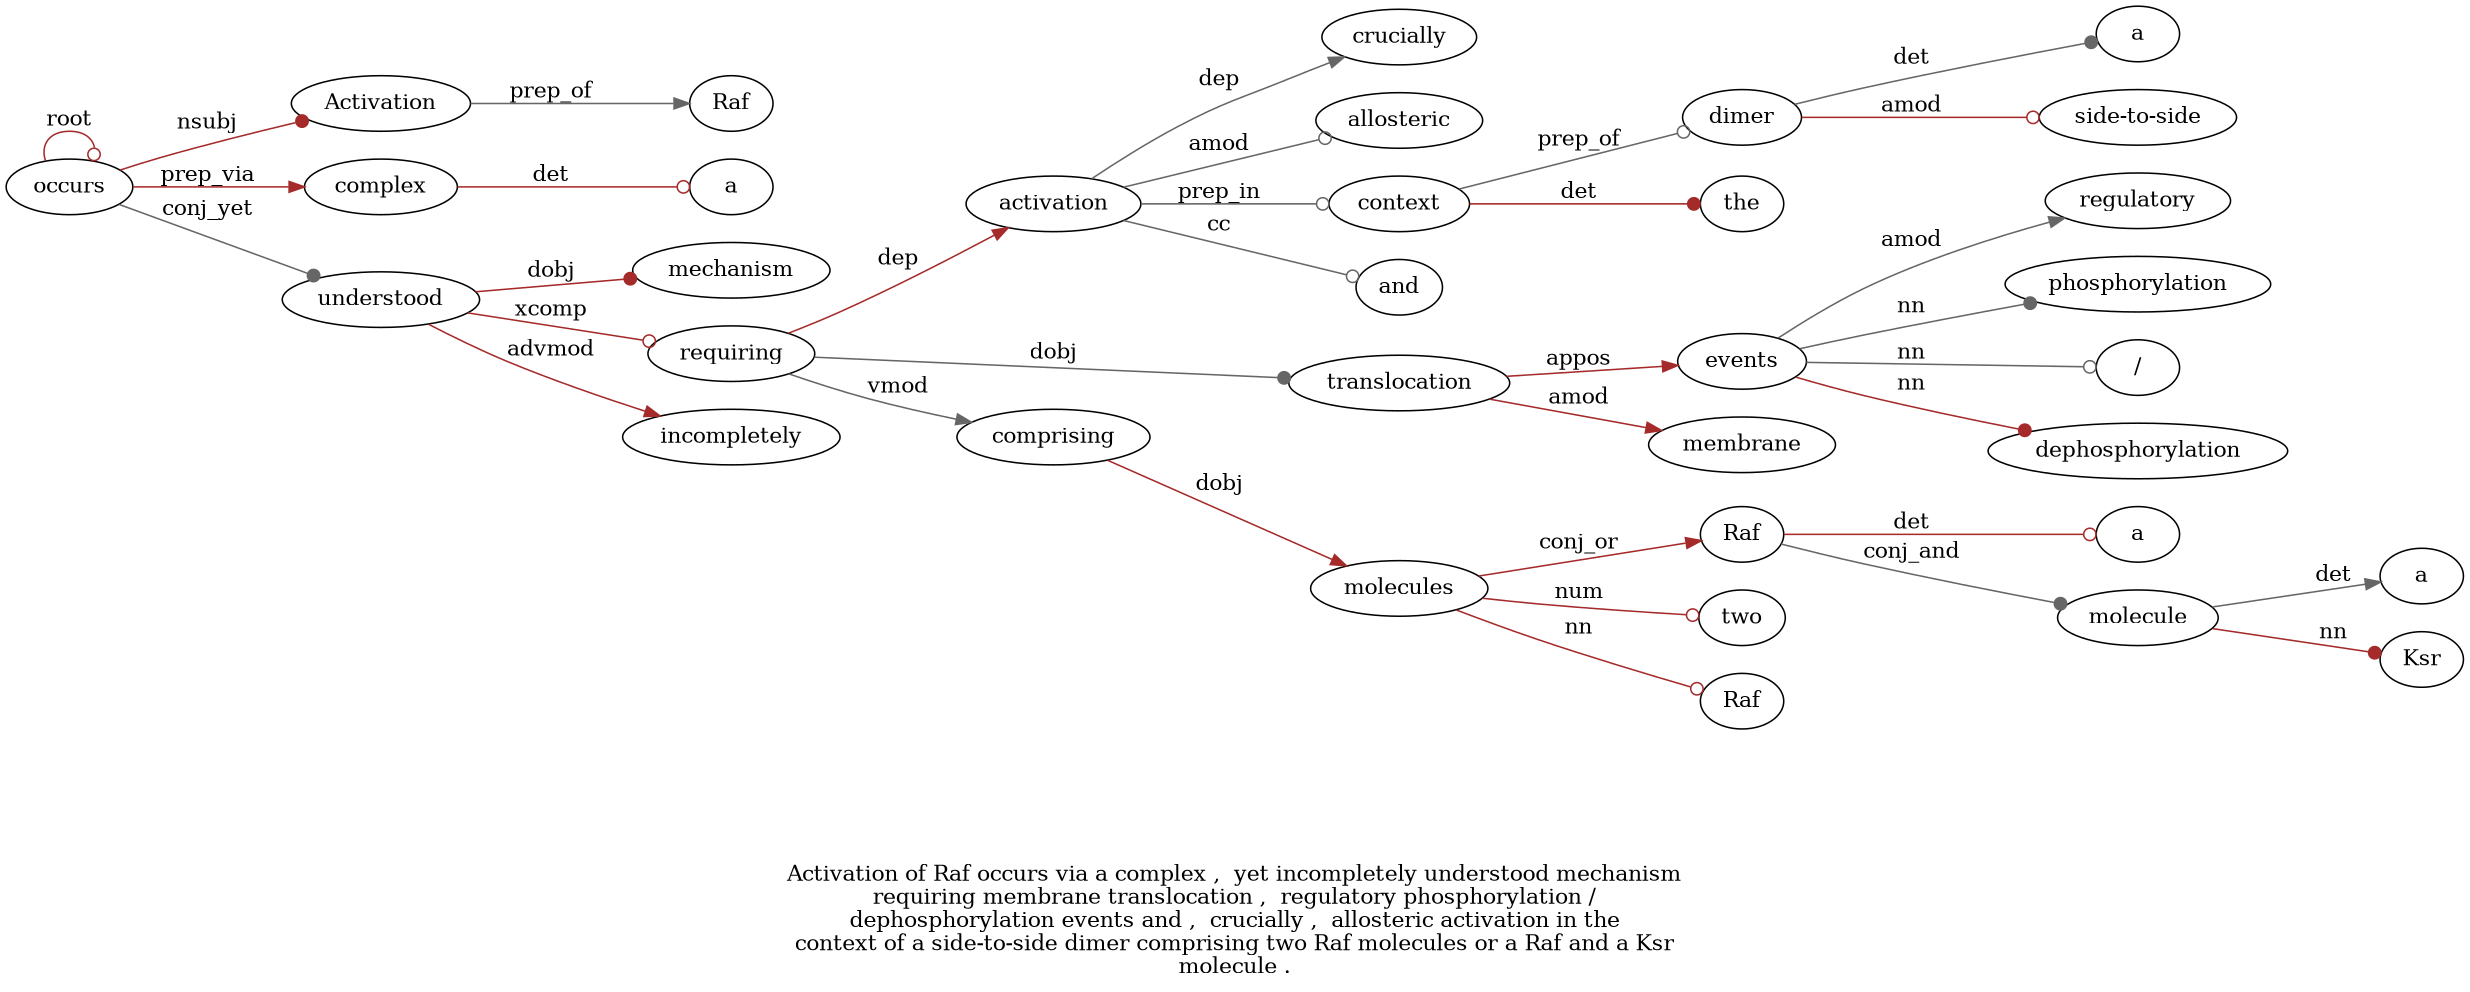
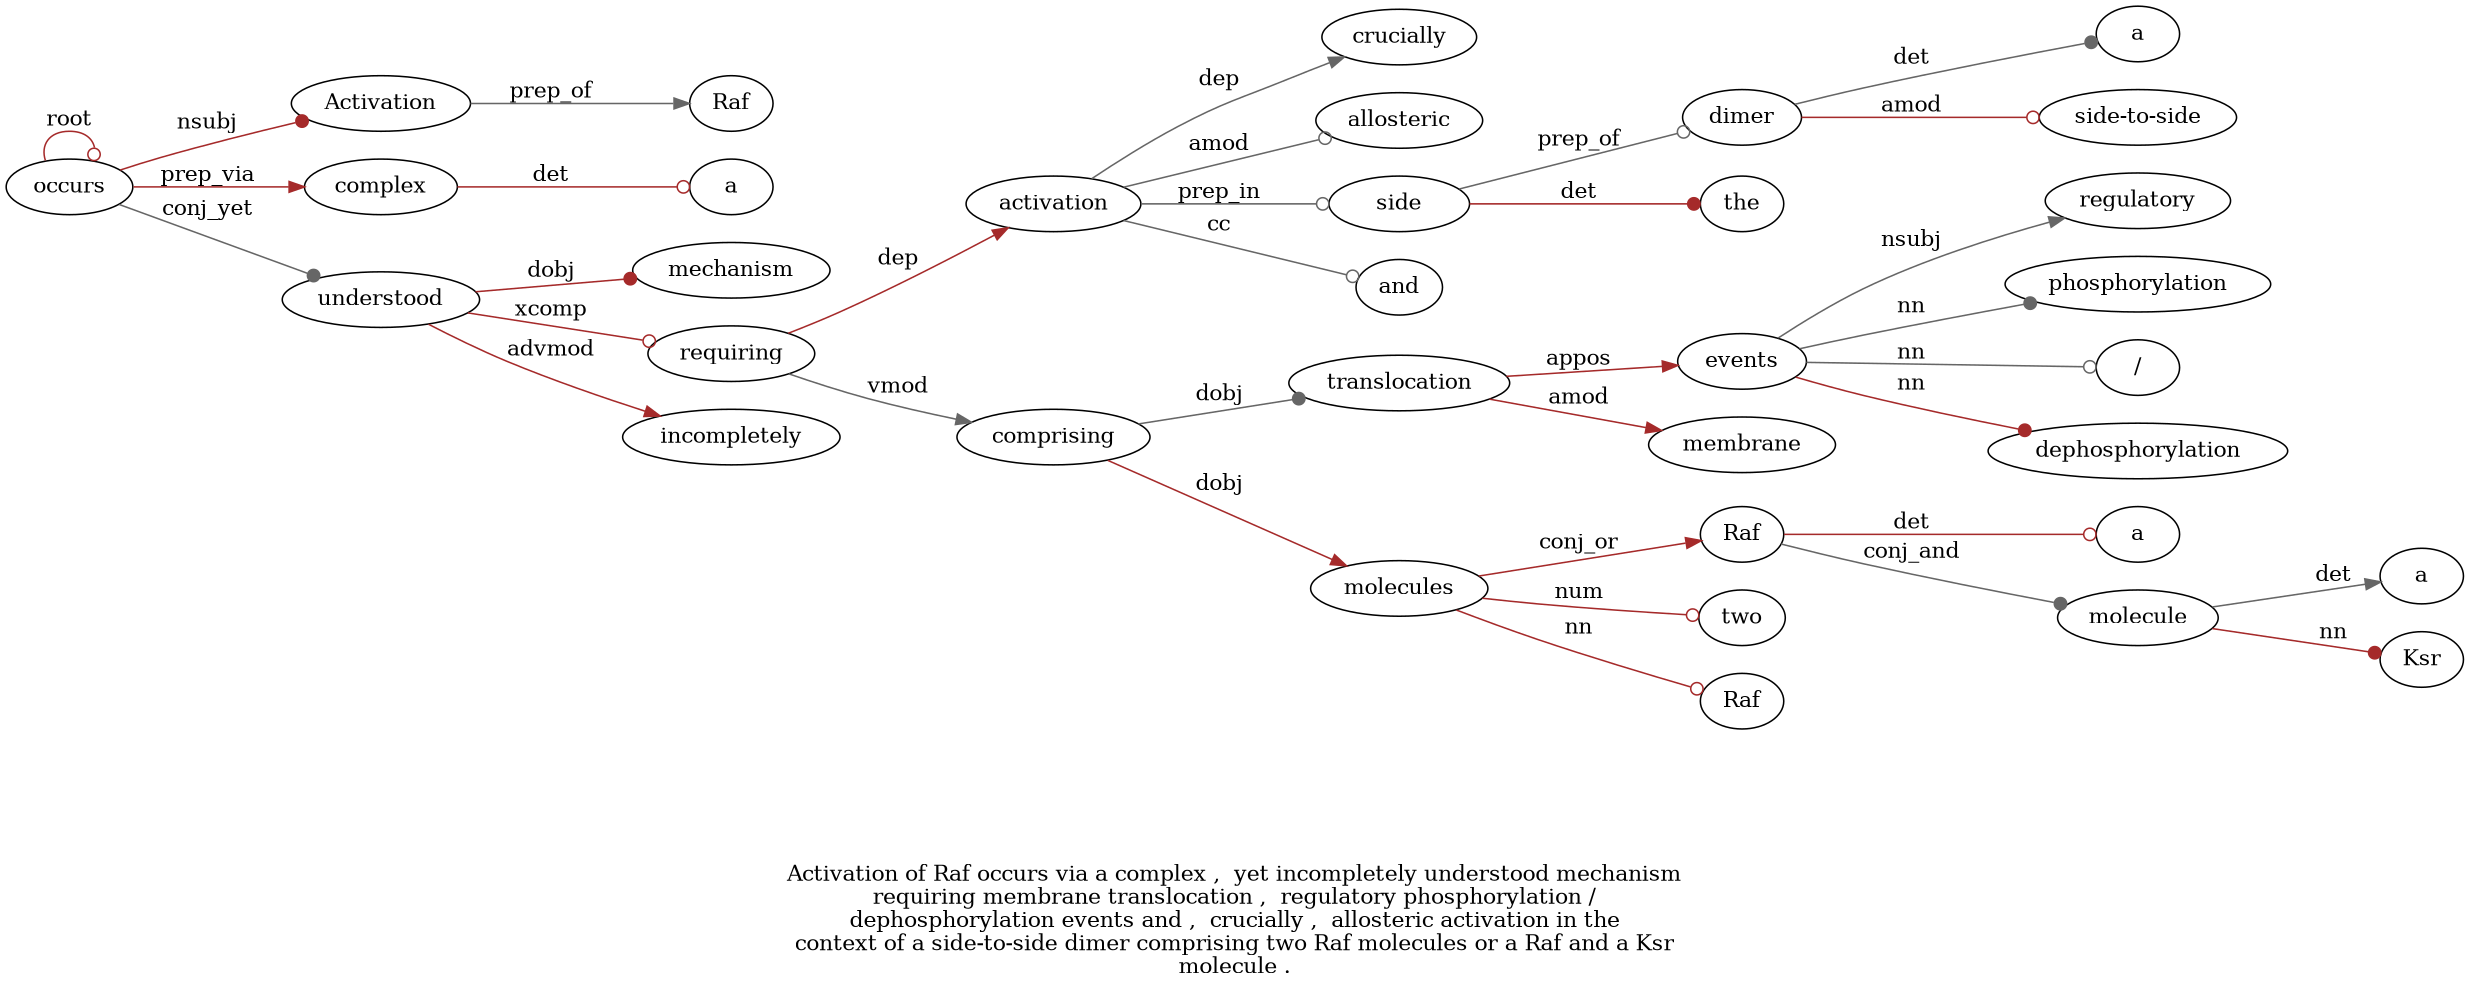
(1399, 204) -> (1399, 204)
(1912, 240) -> (1912, 240)
(1046, 367) -> (1215, 412)
